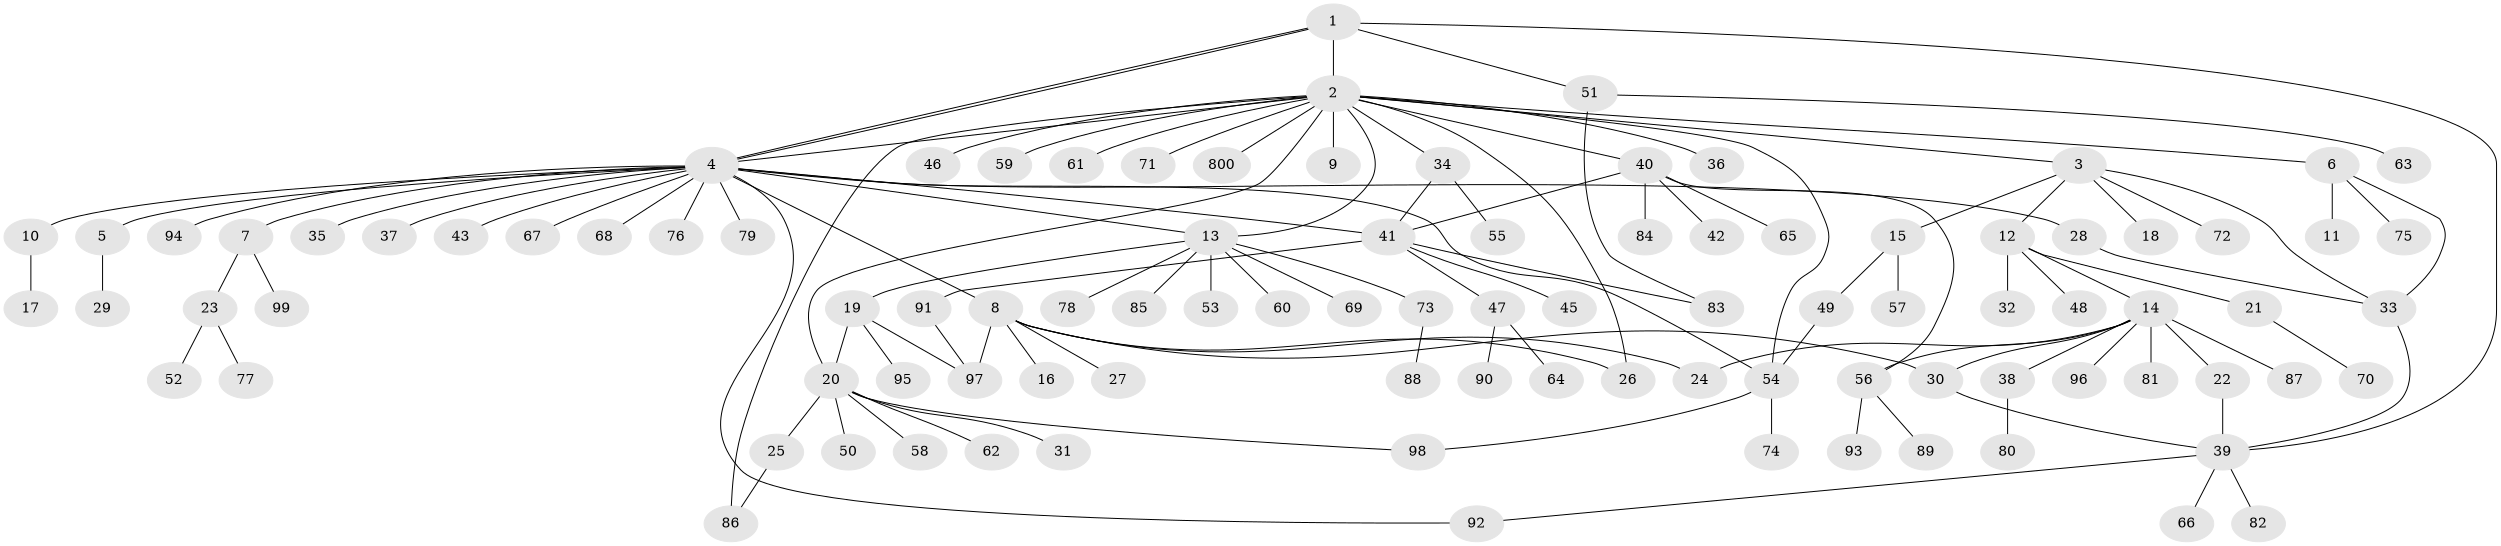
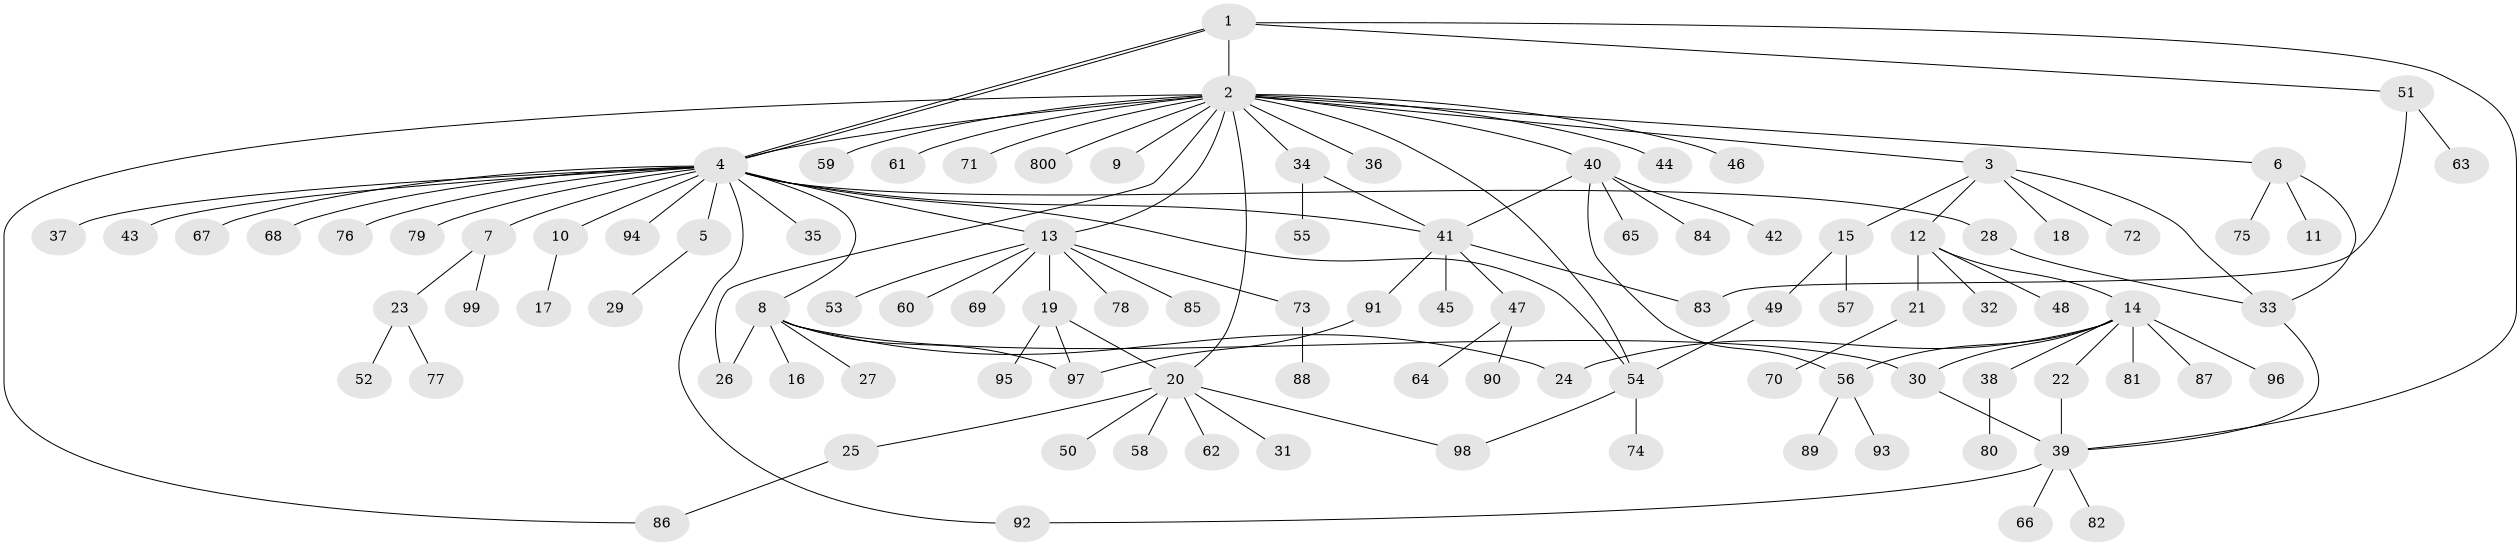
none -> (1665, 165)
